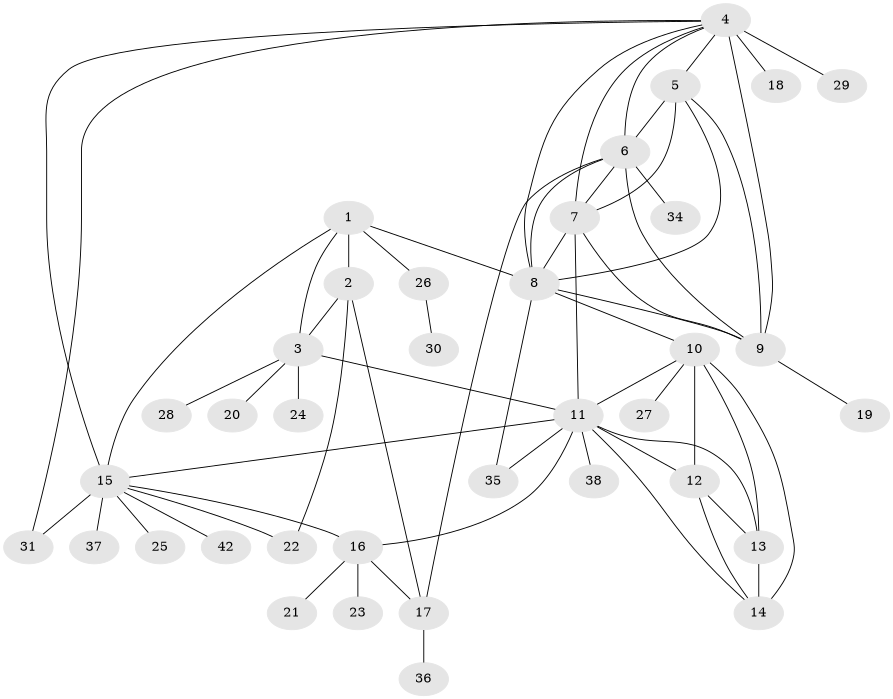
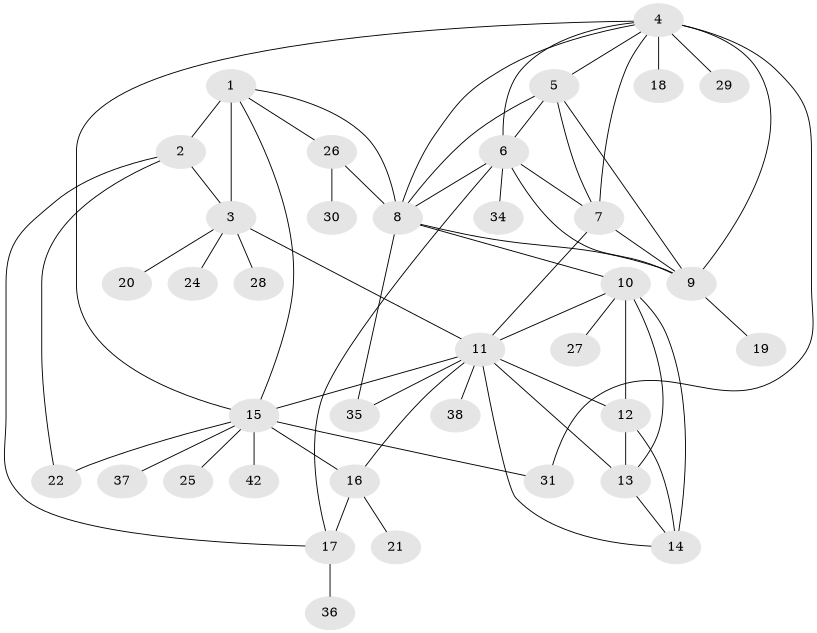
(555, 251) -> (365, 185)
(358, 613) -> none
